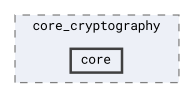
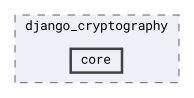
(97, 27) -> (97, 27)
